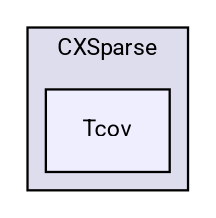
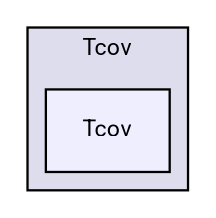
(108, 49) -> (108, 49)
